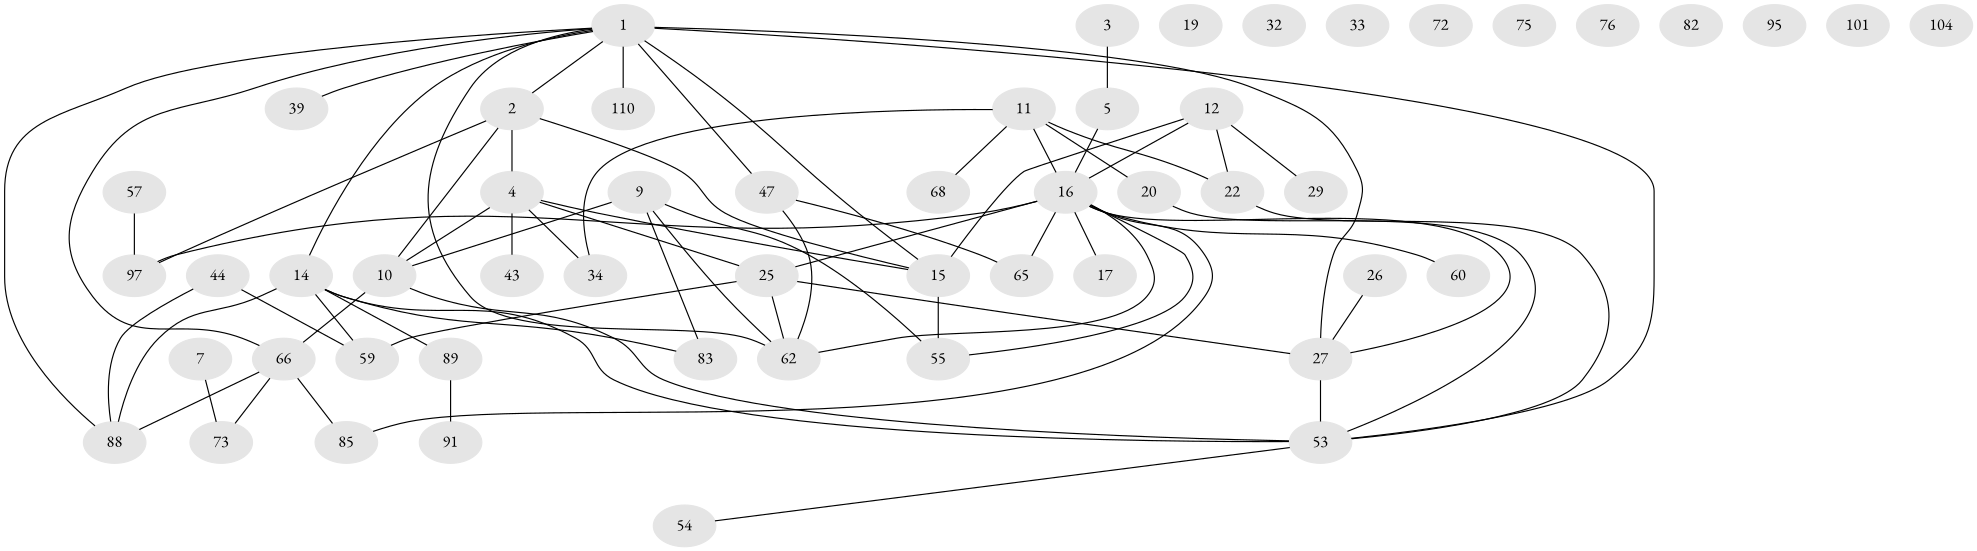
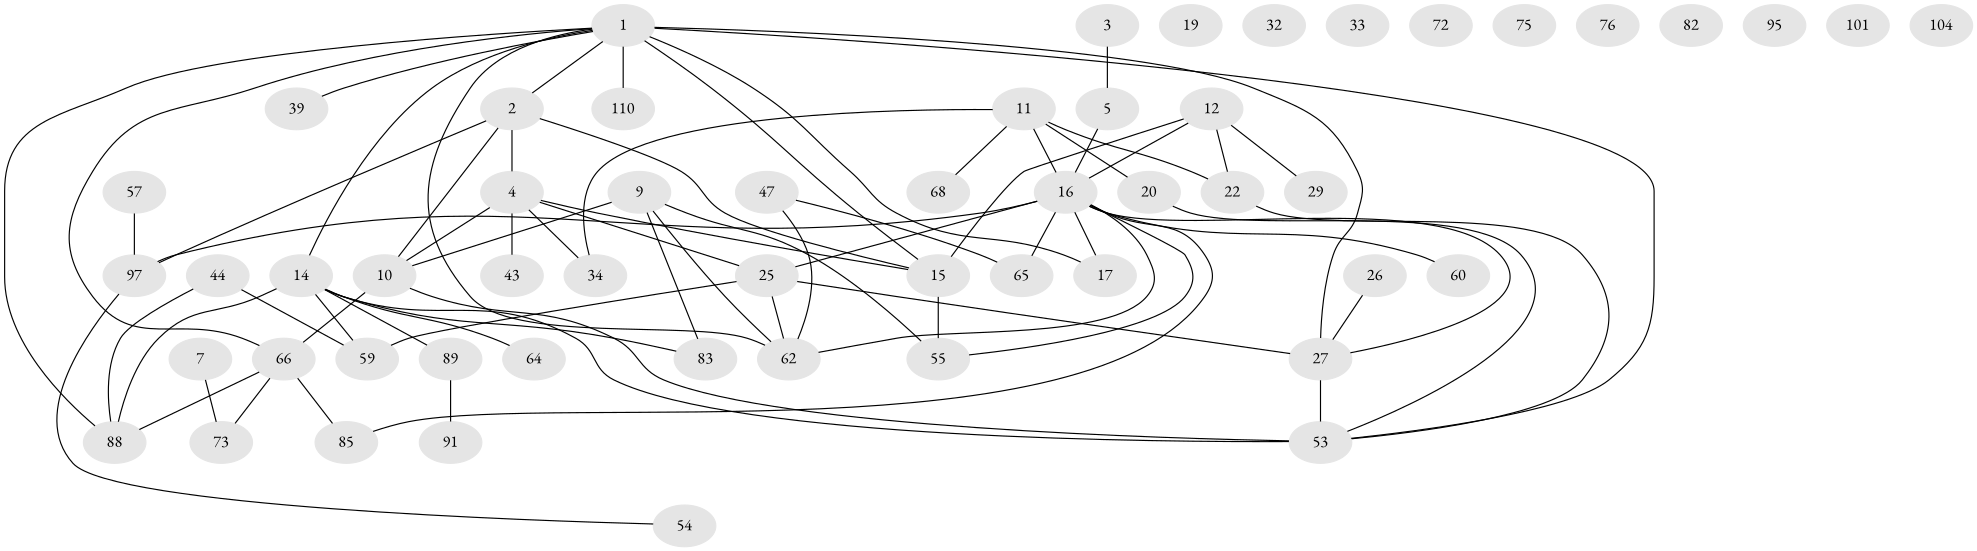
(695, 109) -> (854, 175)
none -> (534, 359)
(1002, 484) -> (266, 503)
